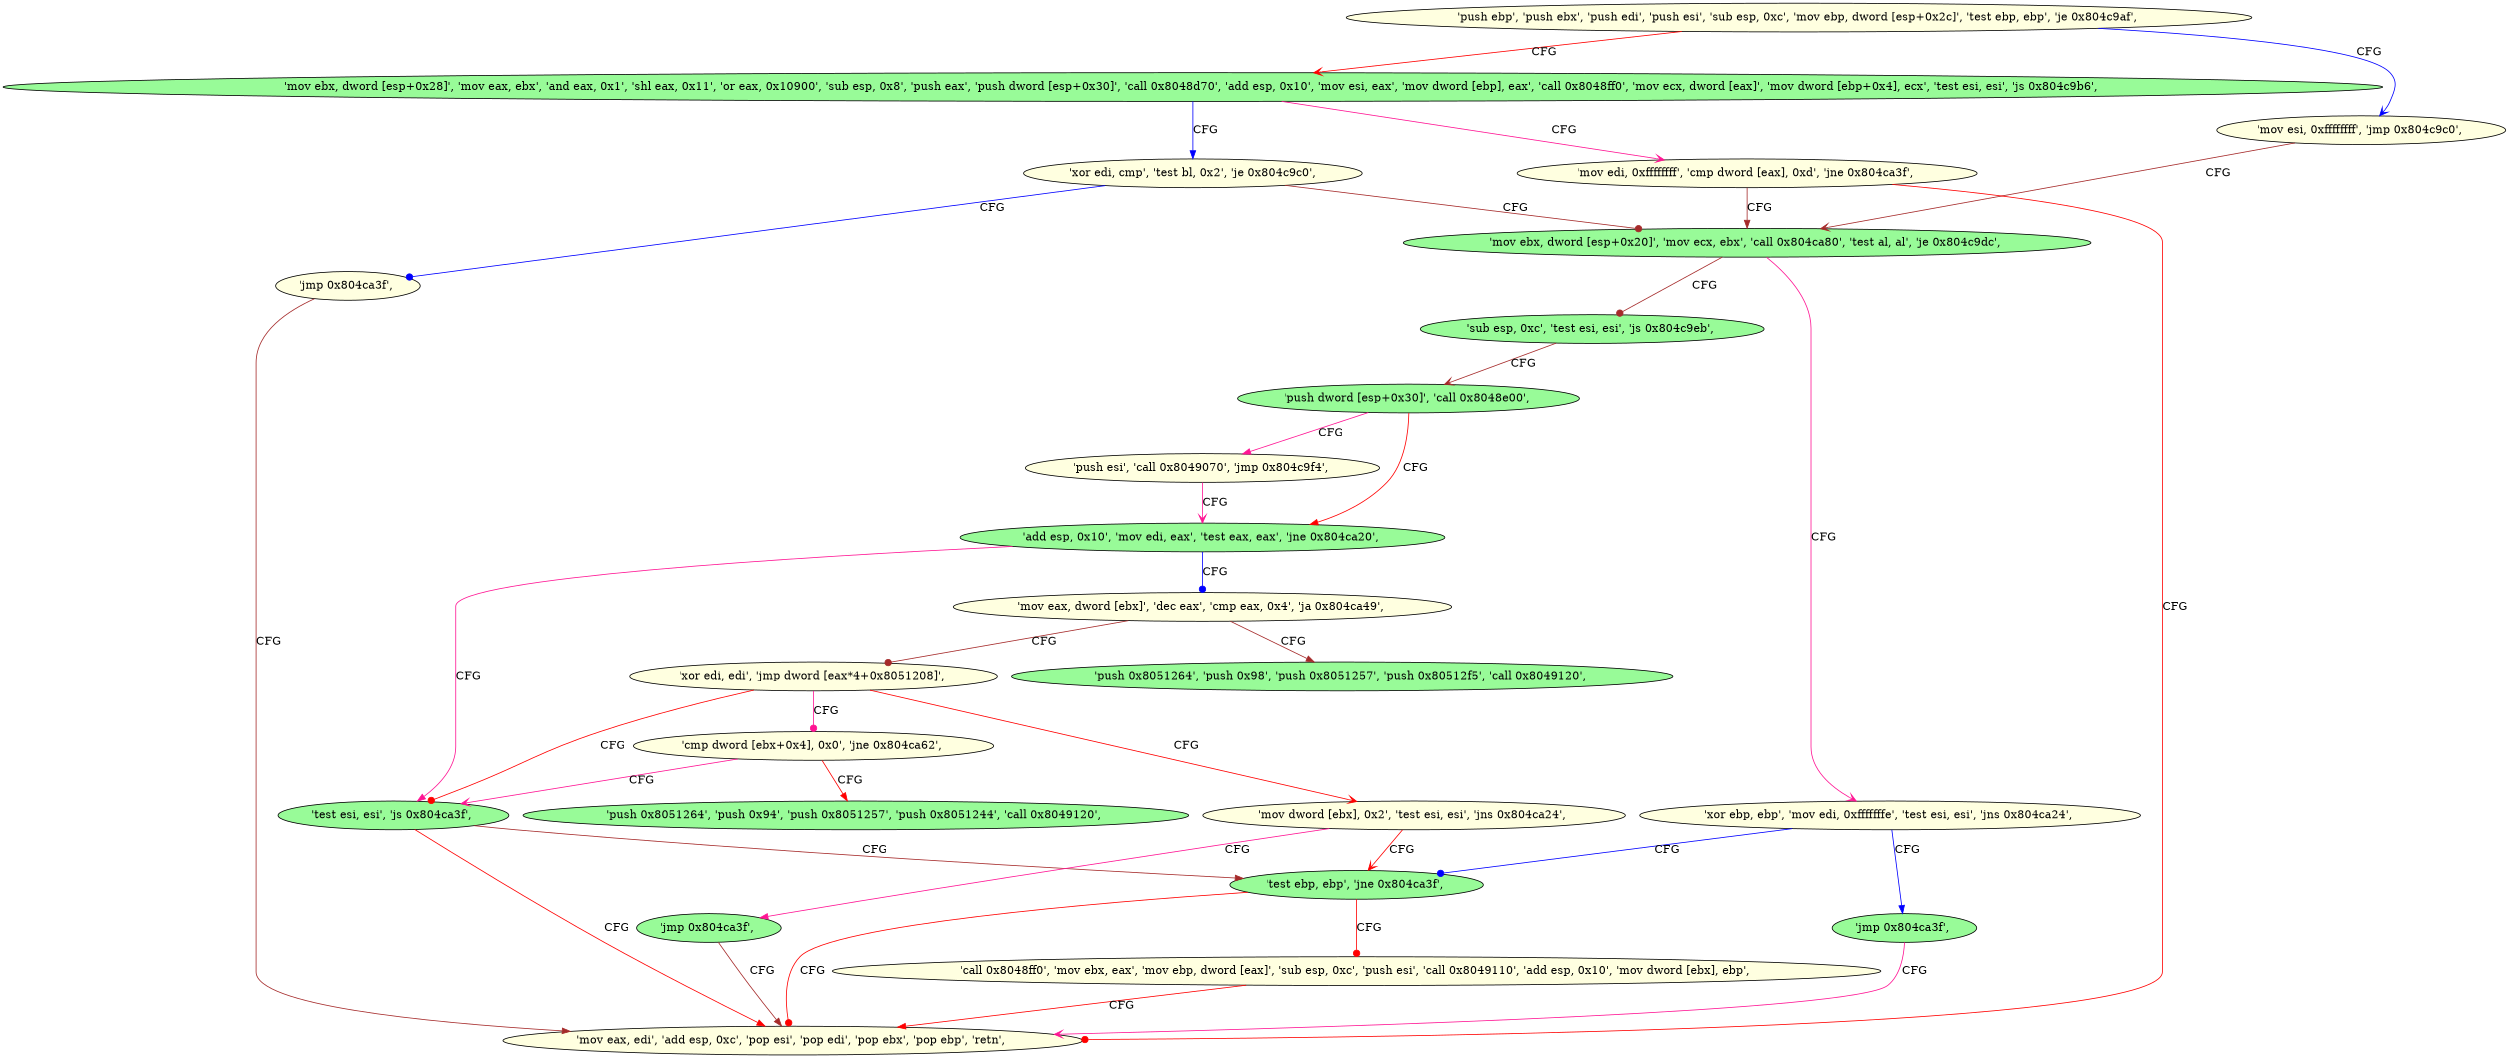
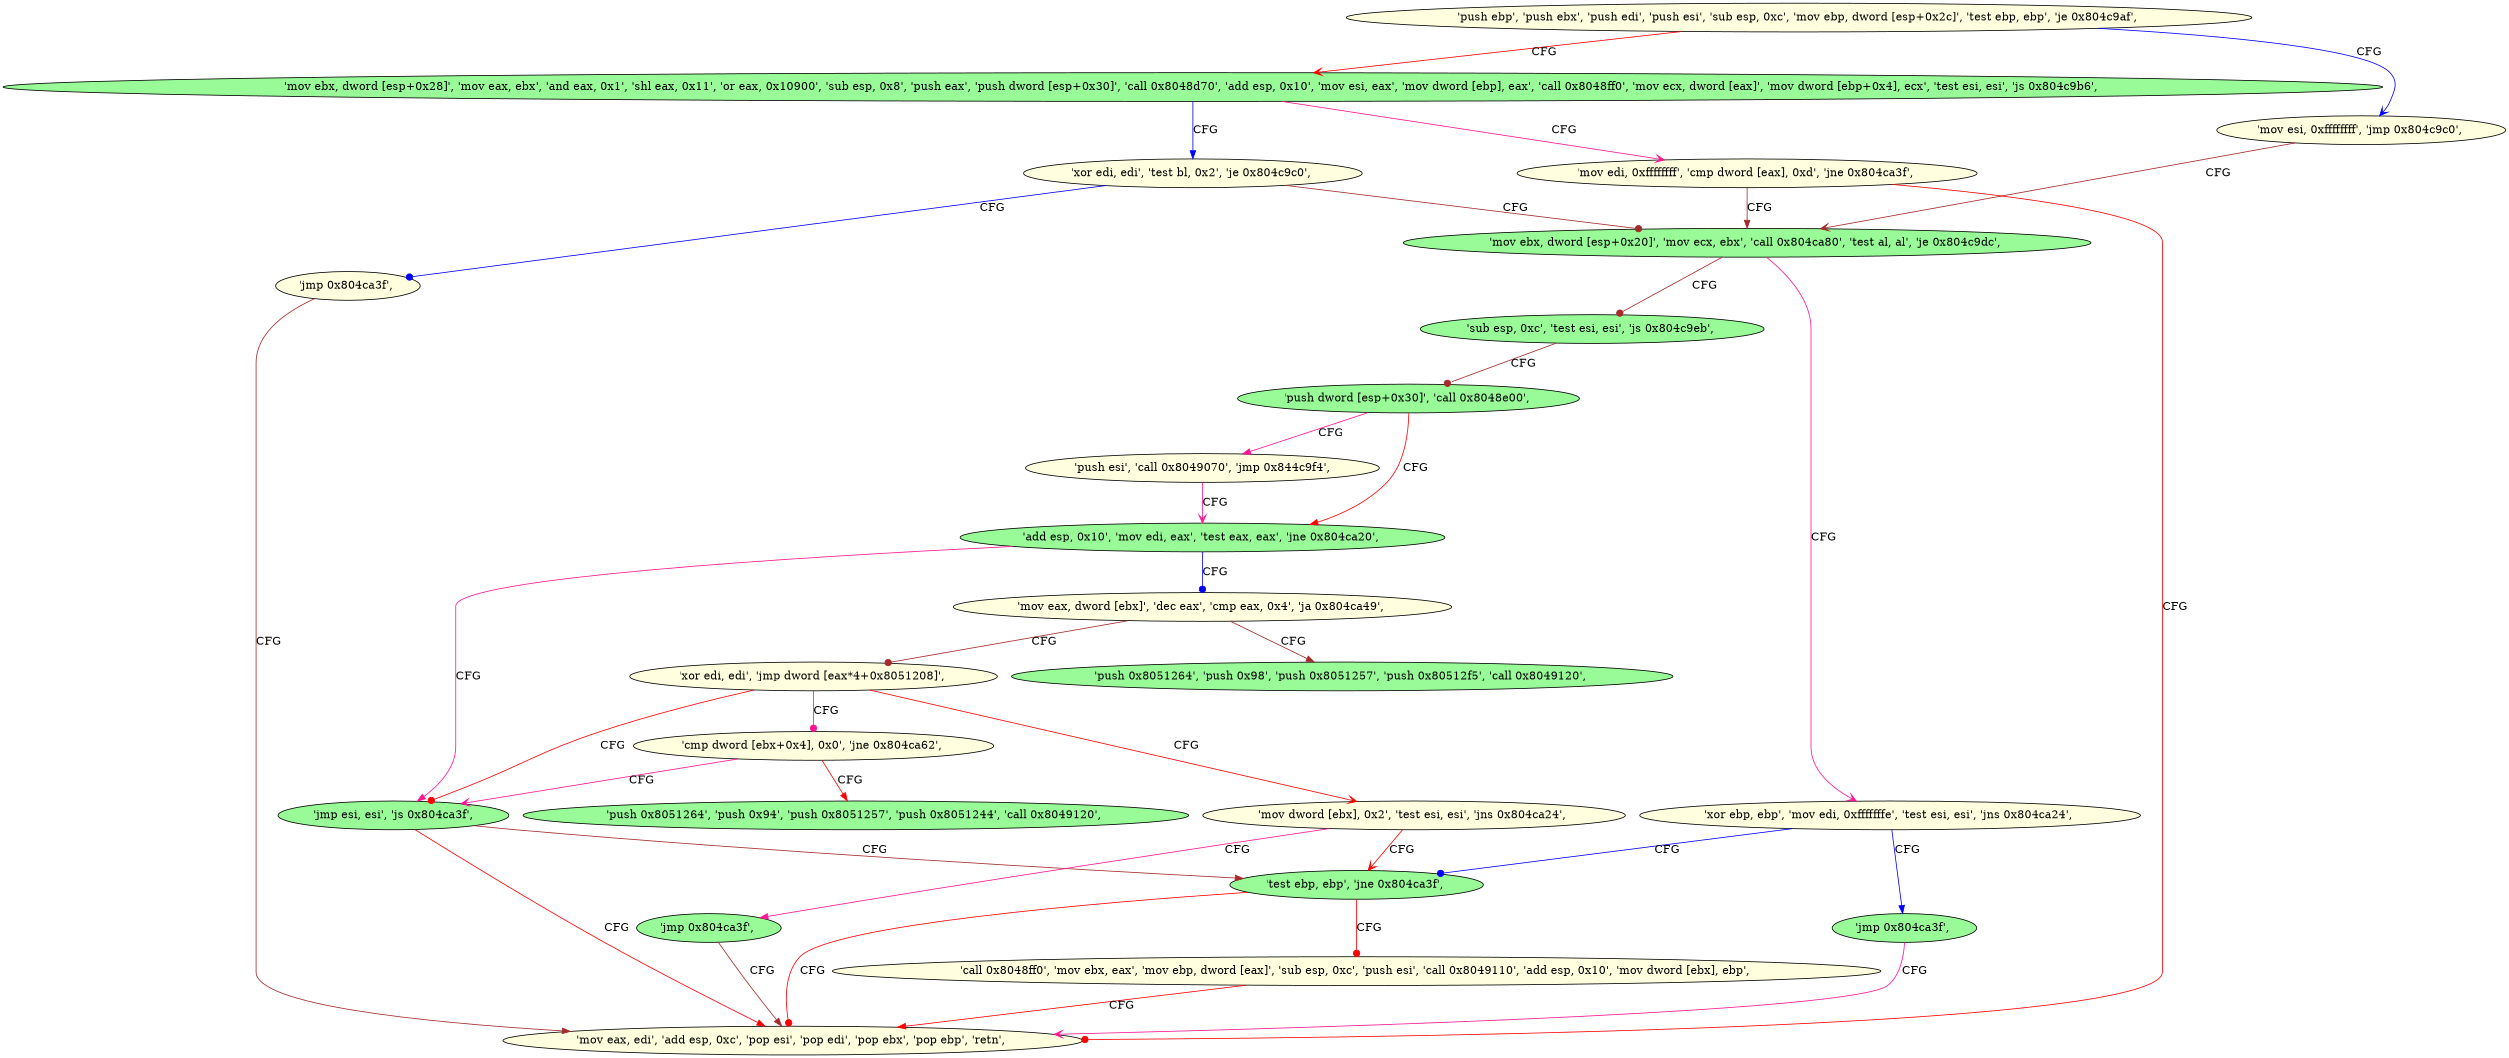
(1193, 173) -> (1193, 173)
(1504, 362) -> (1504, 362)
(1202, 468) -> (1202, 468)
(393, 815) -> (393, 815)
